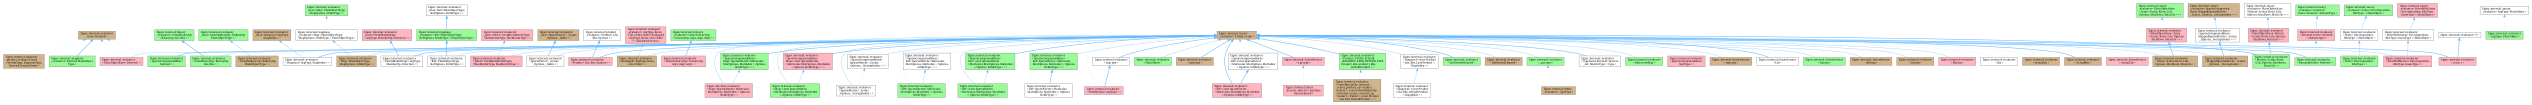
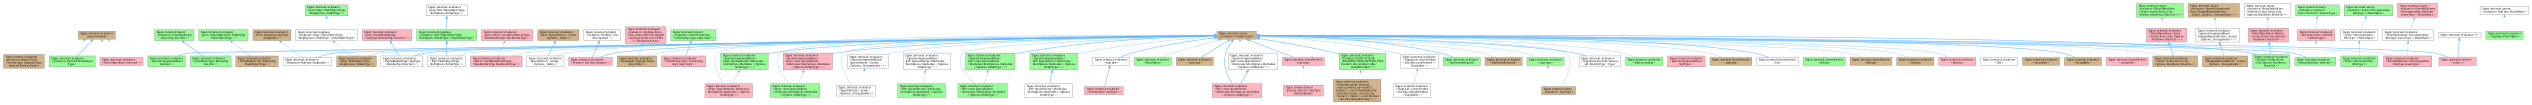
(1538, 41) -> (1538, 41)
(672, 44) -> (1432, 41)
(2458, 61) -> (2458, 61)
